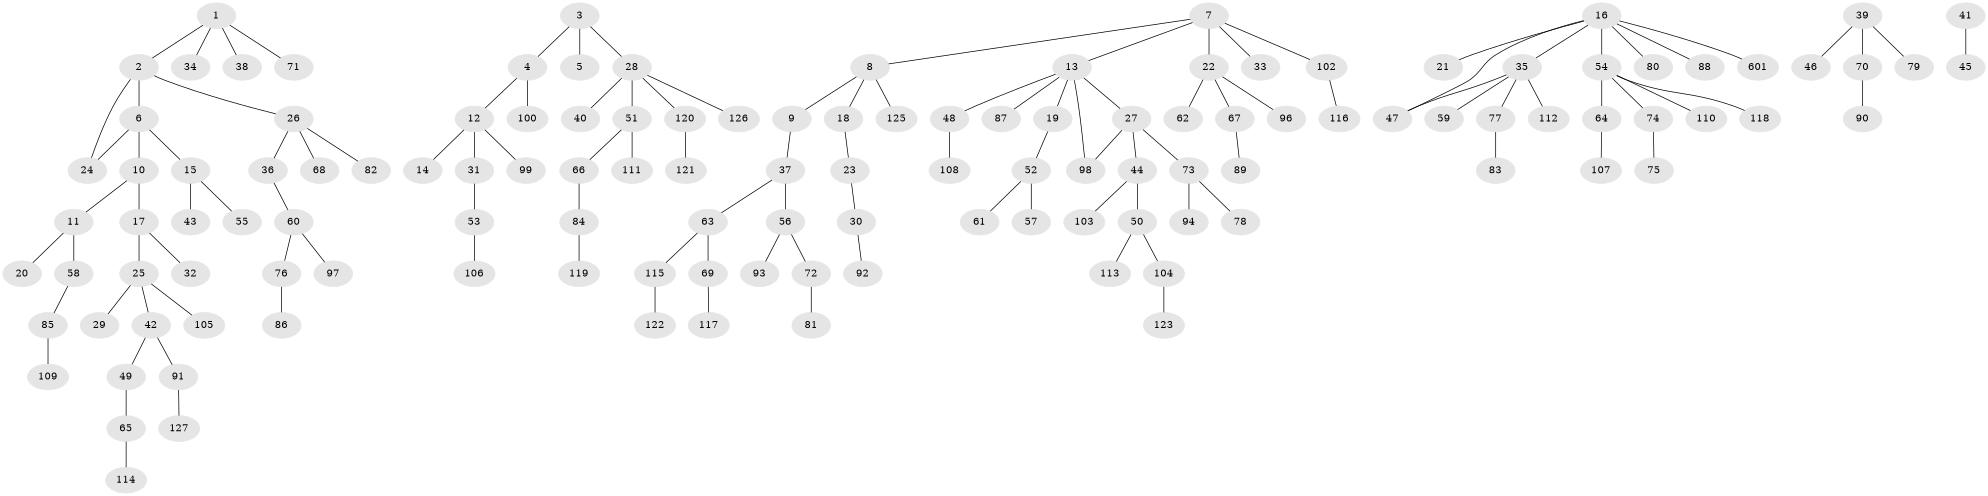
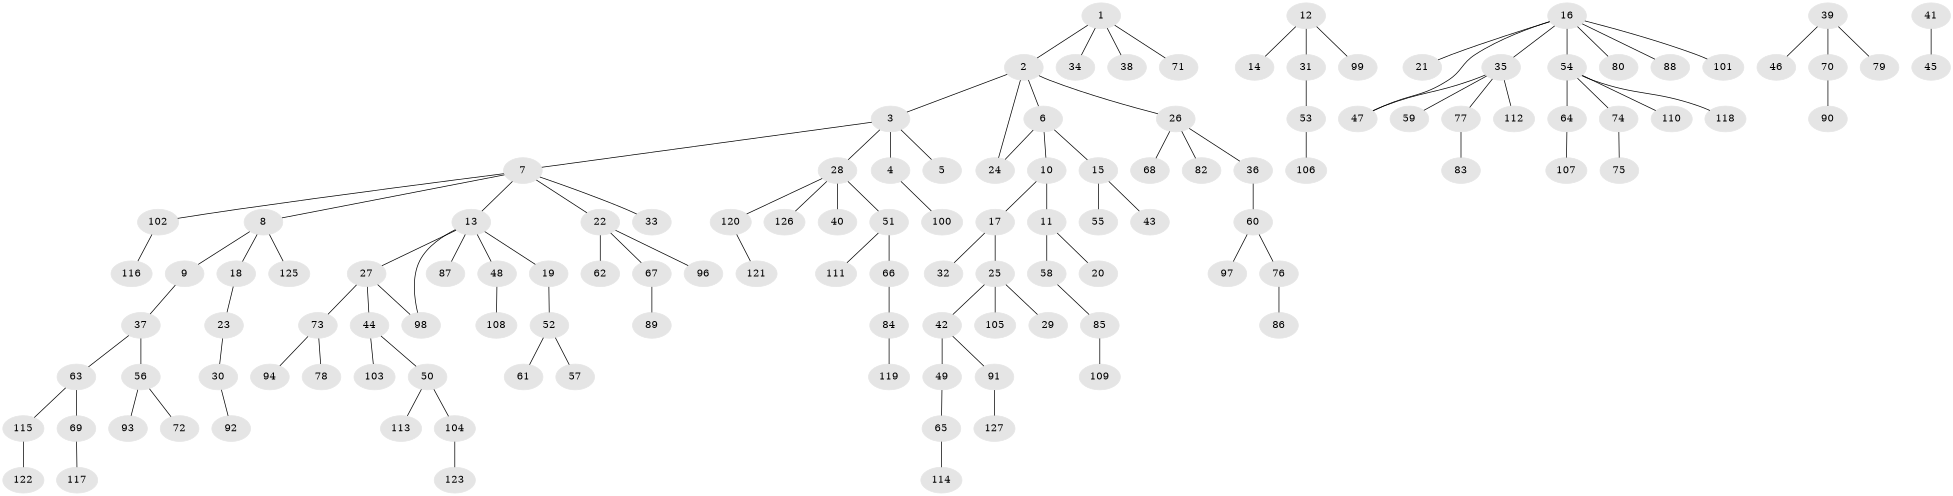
(1758, 67) -> (1723, 67)
(501, 93) -> none
none -> (957, 93)
none -> (707, 145)
(811, 325) -> none
